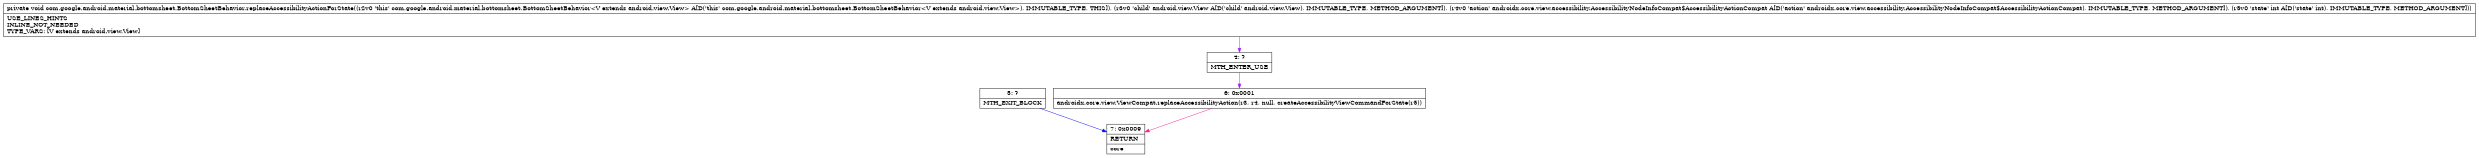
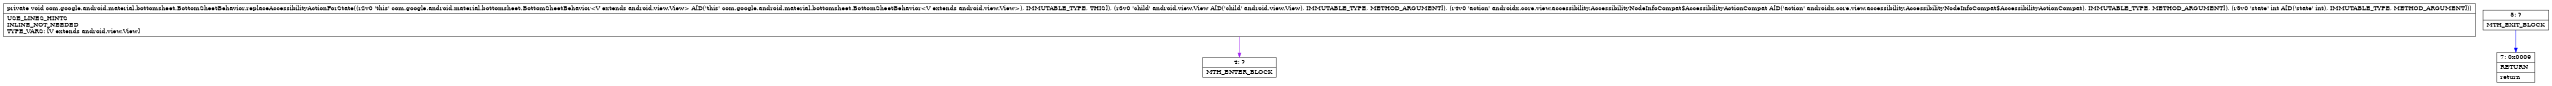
(1239, 67) -> (1239, 72)
(1239, 98) -> none
(1117, 149) -> (2510, 77)
